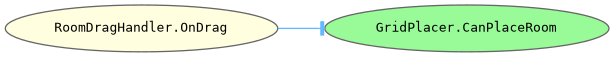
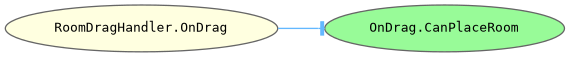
(467, 28) -> (445, 28)
